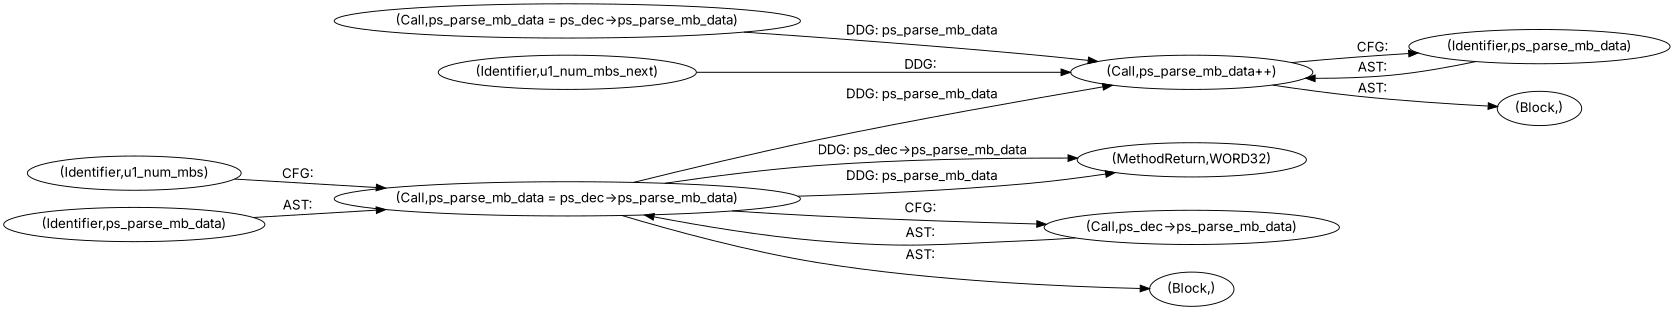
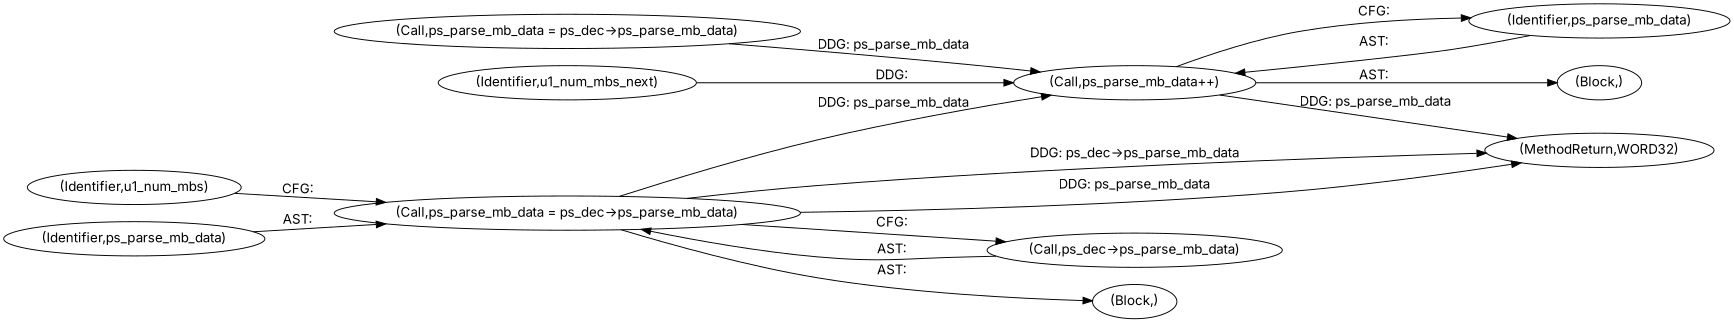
none -> (1364, 116)
